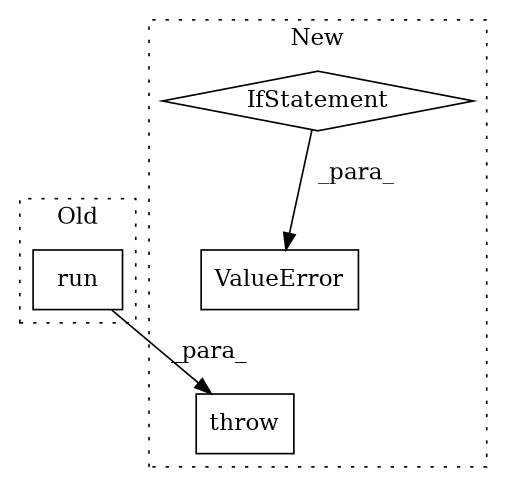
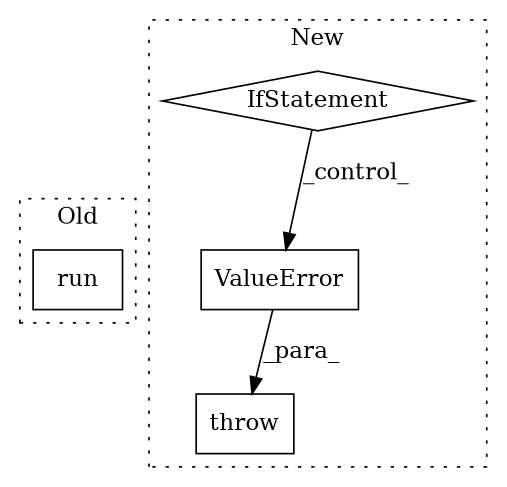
(356, 173) -> (356, 173)
(159, 350) -> (264, 343)
